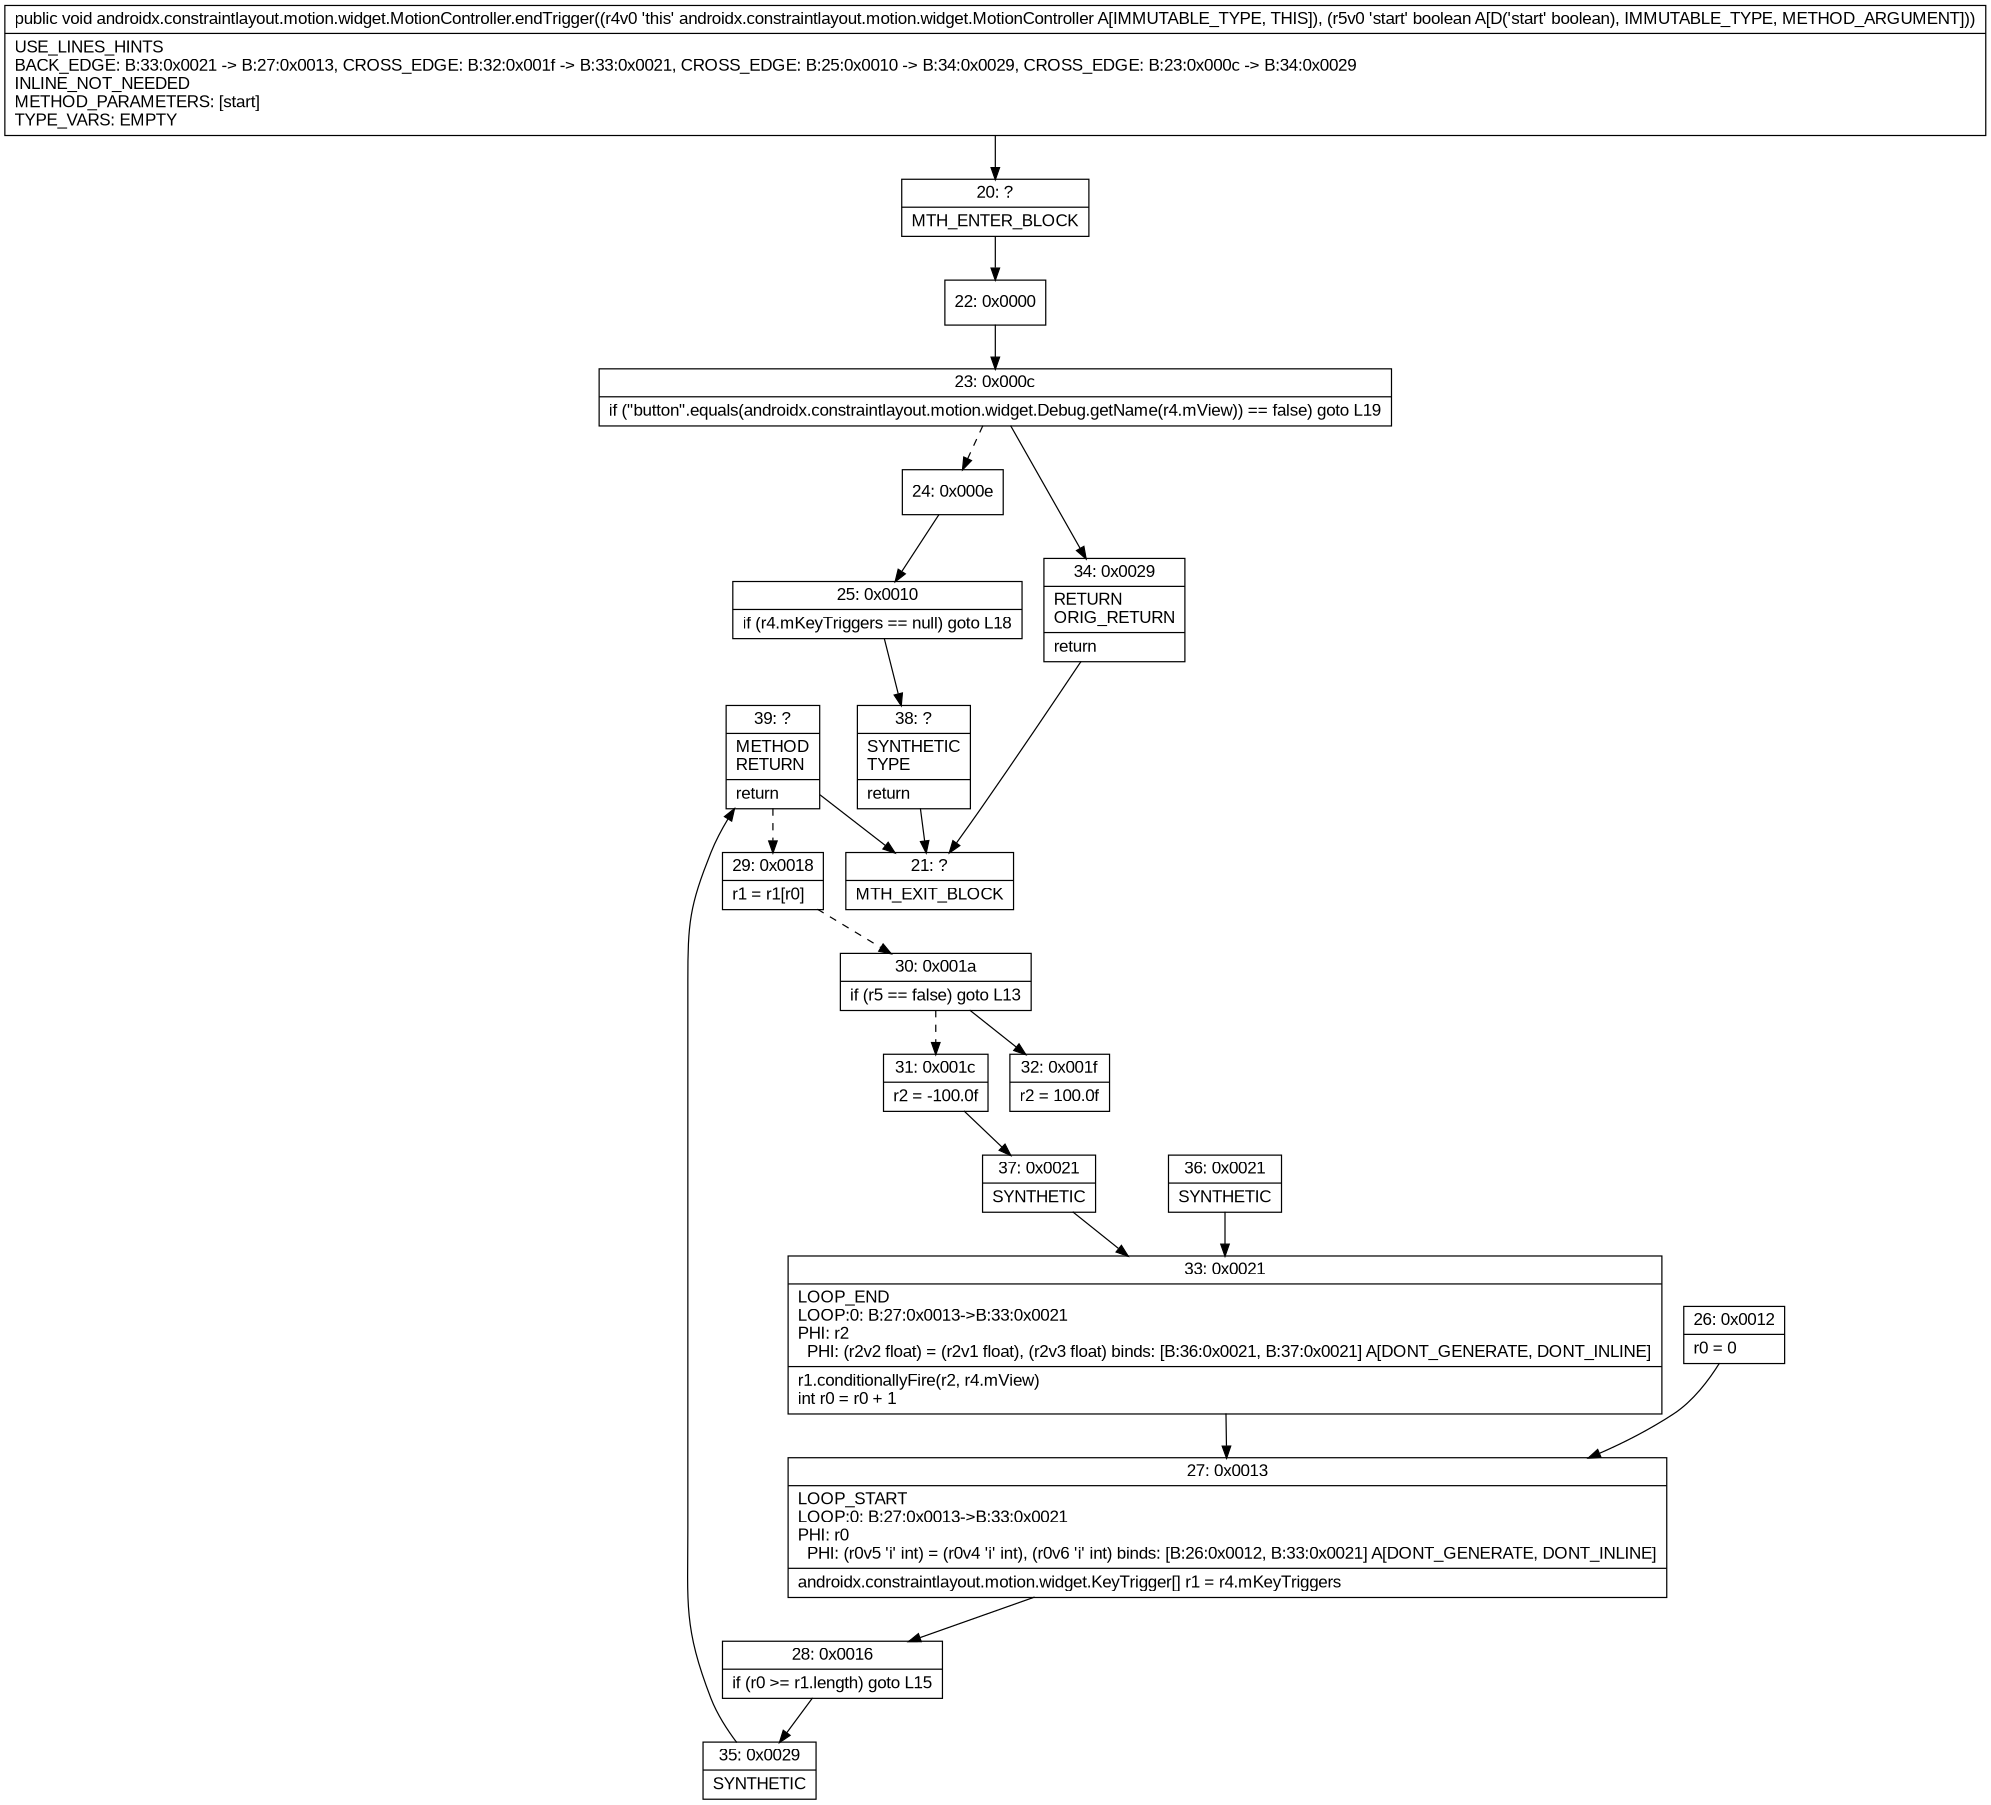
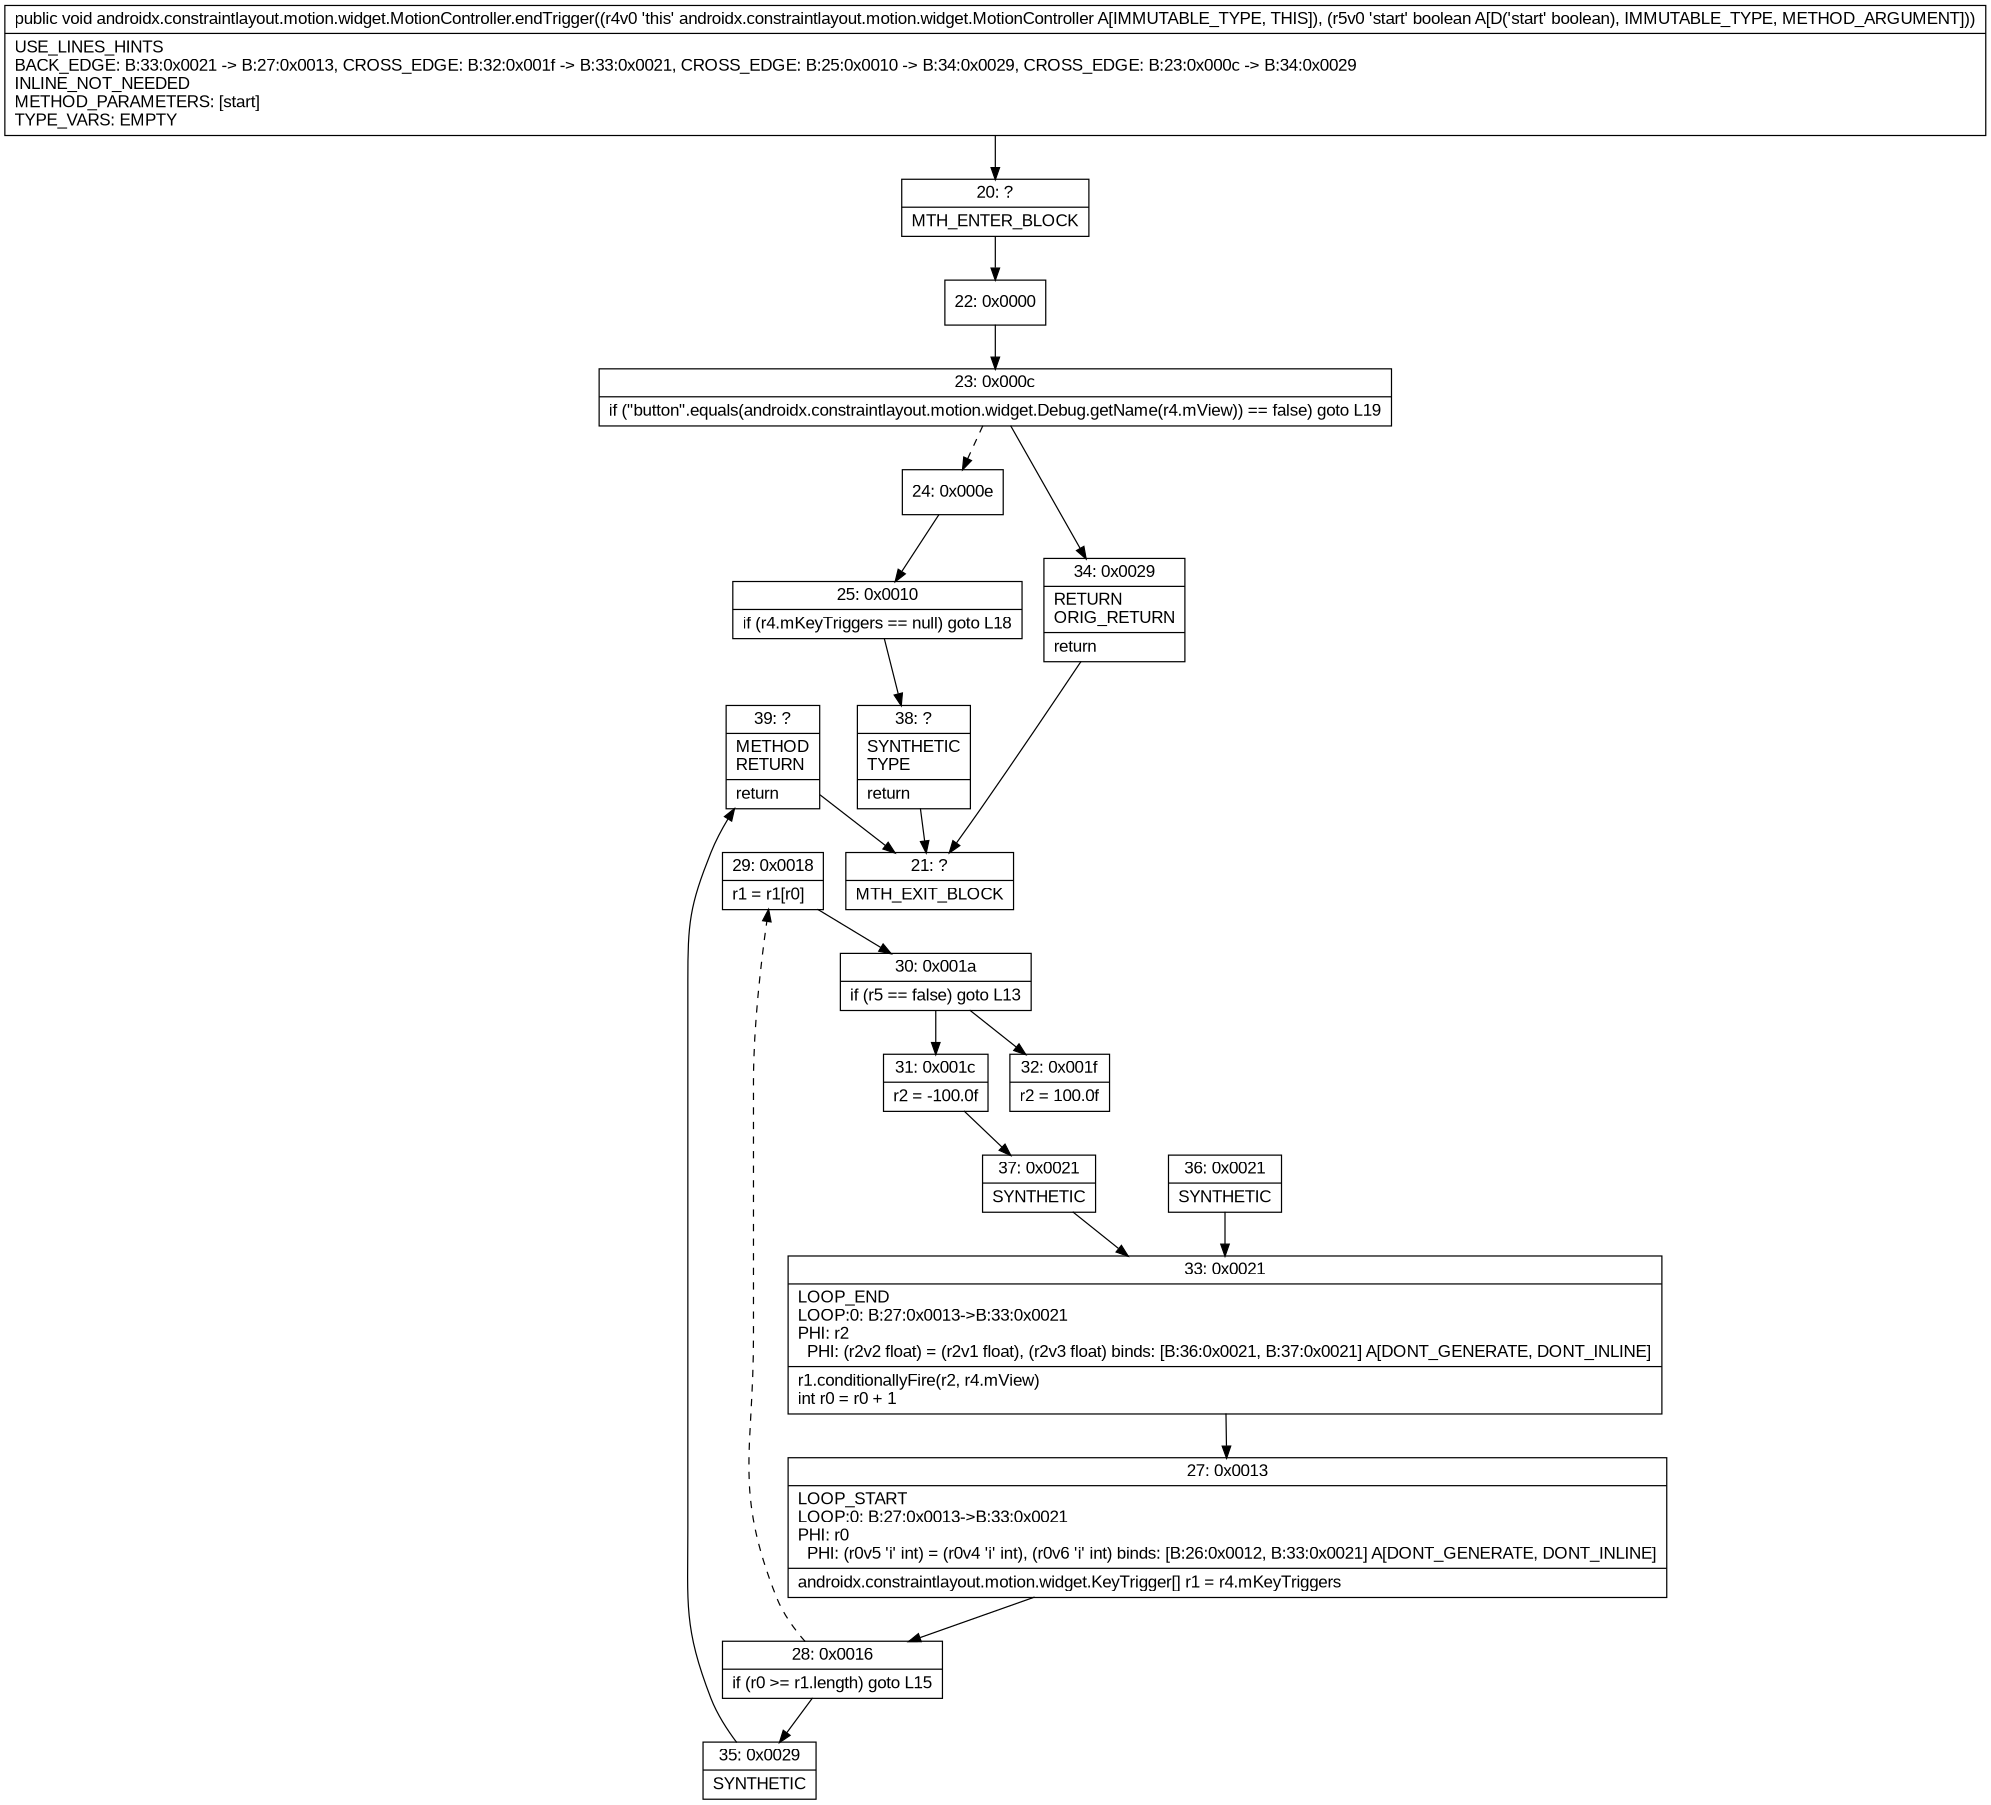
(773, 825) -> (753, 1287)
(849, 928) -> (849, 928)
(936, 1026) -> (936, 1026)
(1734, 1335) -> none
